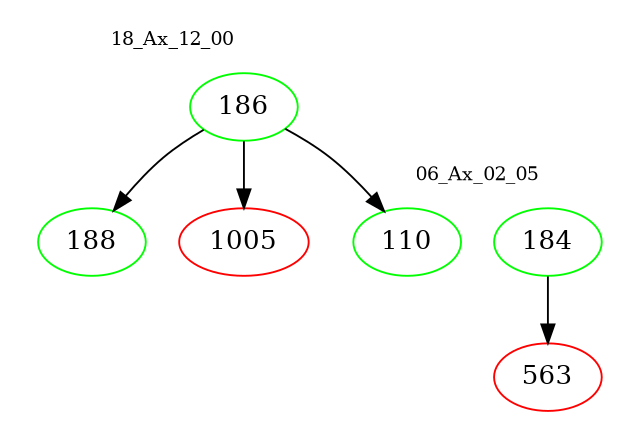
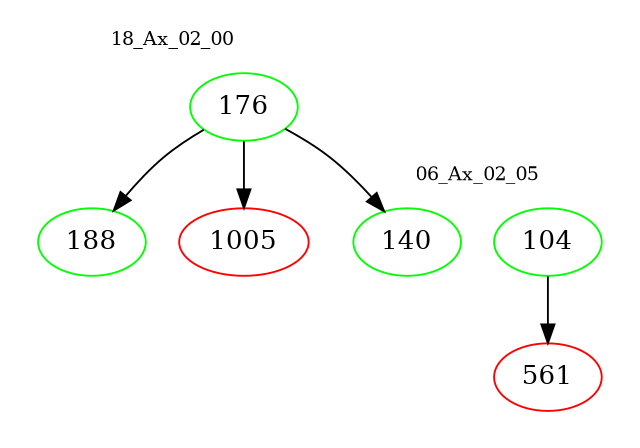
(173, 40) -> (173, 40)
(244, 107) -> (244, 107)
(407, 242) -> (407, 242)
(548, 242) -> (548, 242)
(548, 377) -> (548, 377)
